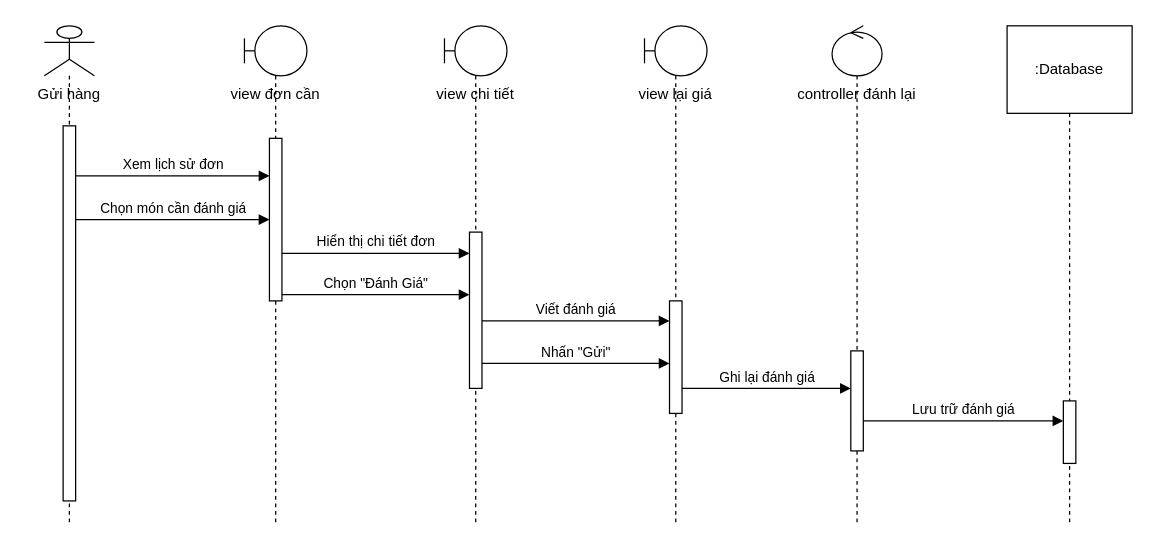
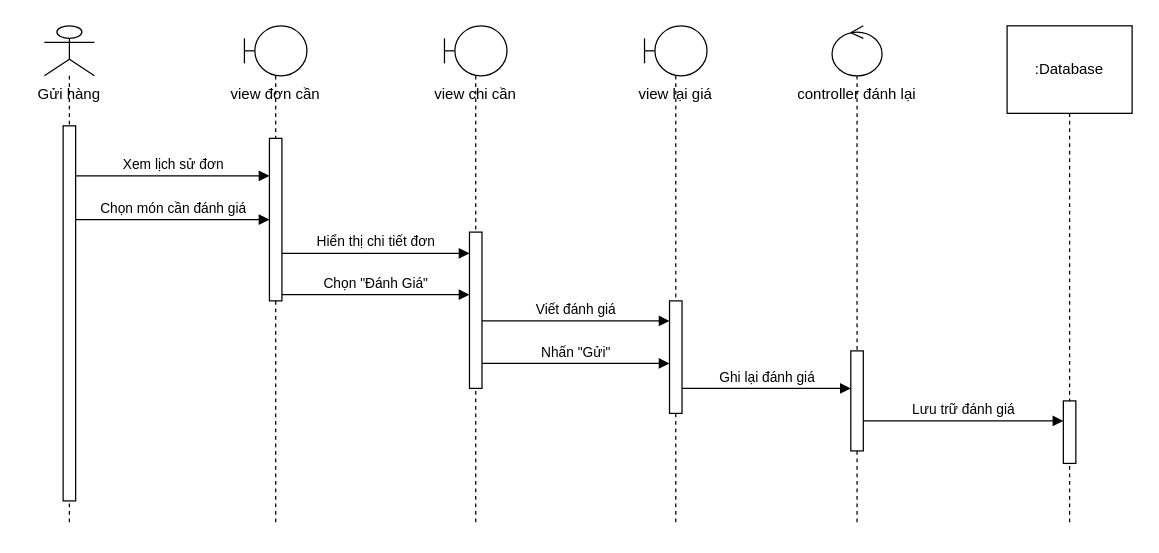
(476, 94) -> (476, 94)
